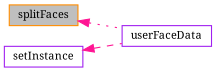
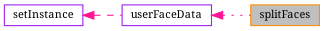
(105, 26) -> (237, 15)
